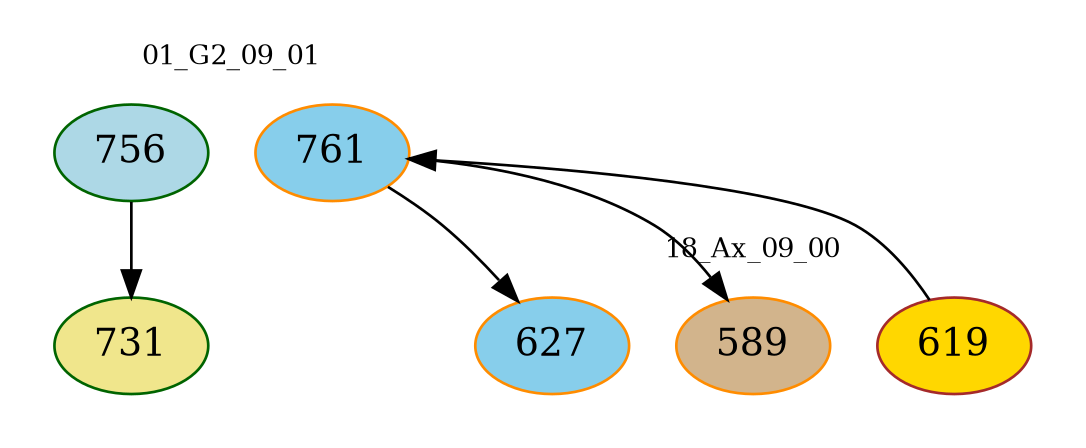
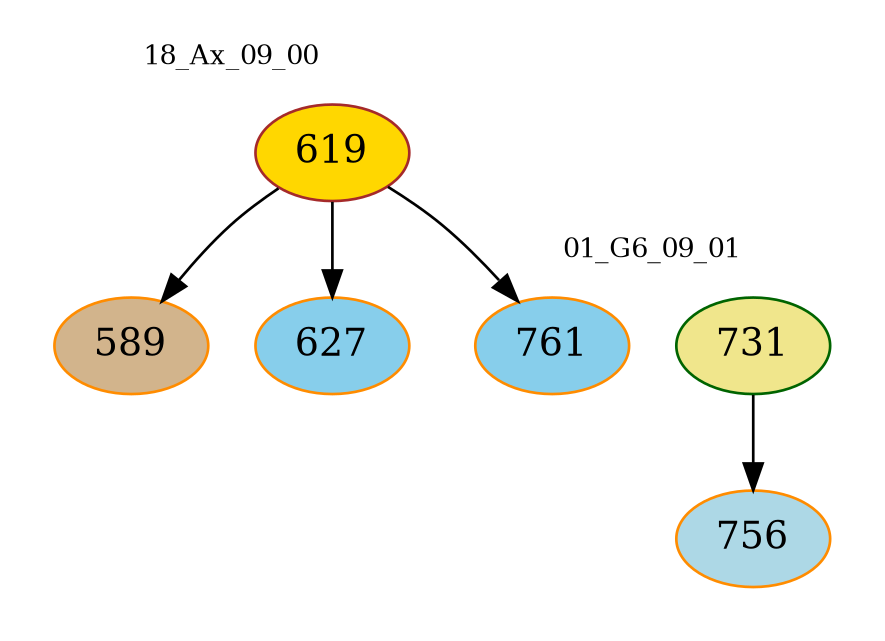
(232, 58) -> (653, 251)
(131, 153) -> (753, 539)
(572, 189) -> (225, 230)
(131, 236) -> (753, 429)
(471, 251) -> (332, 236)
